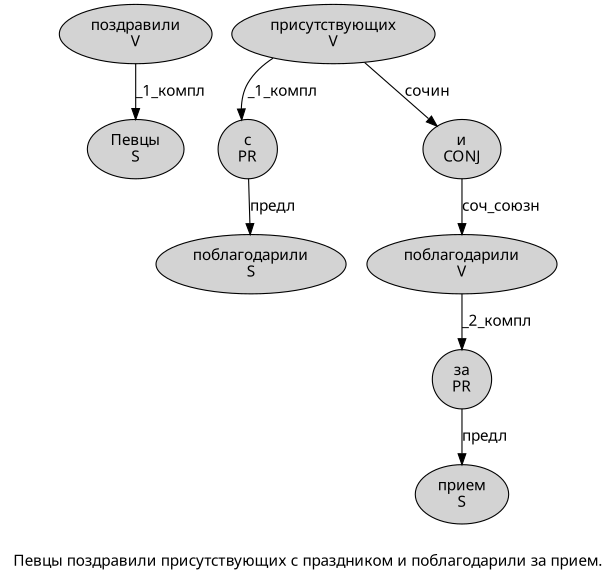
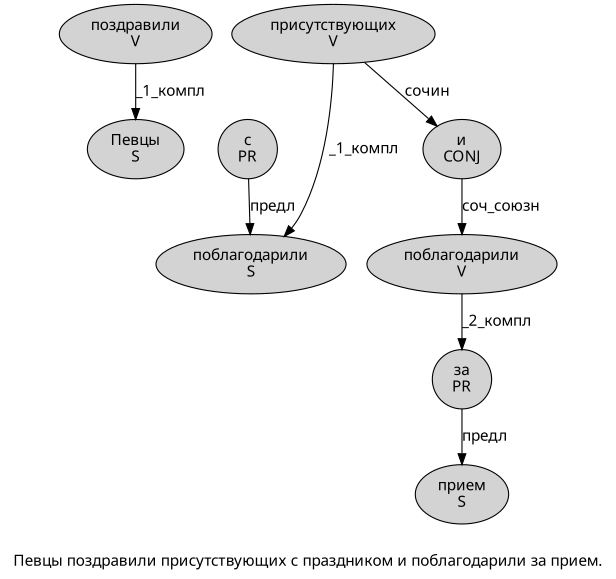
(250, 79) -> (323, 149)
